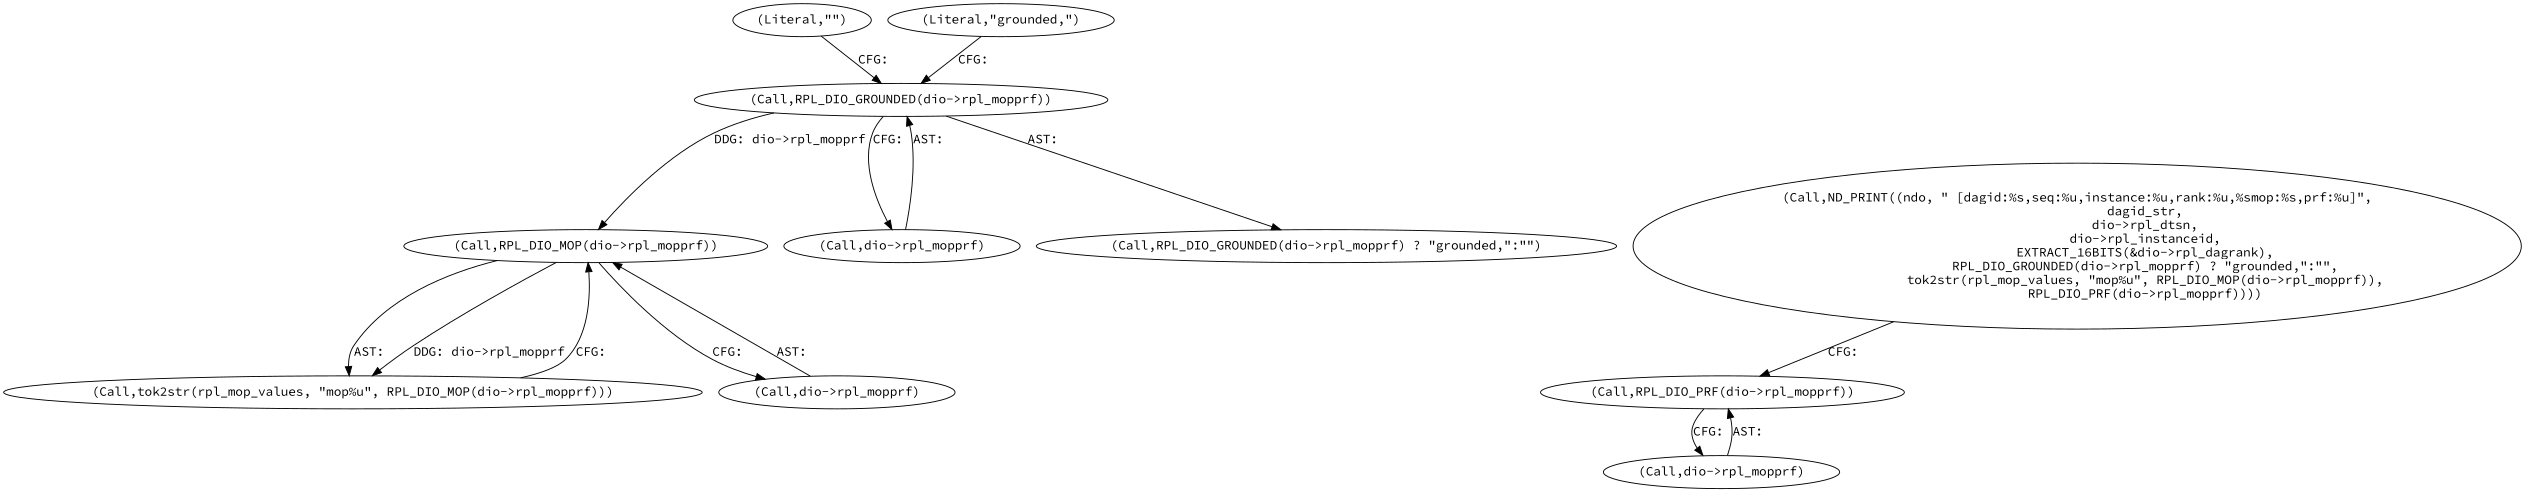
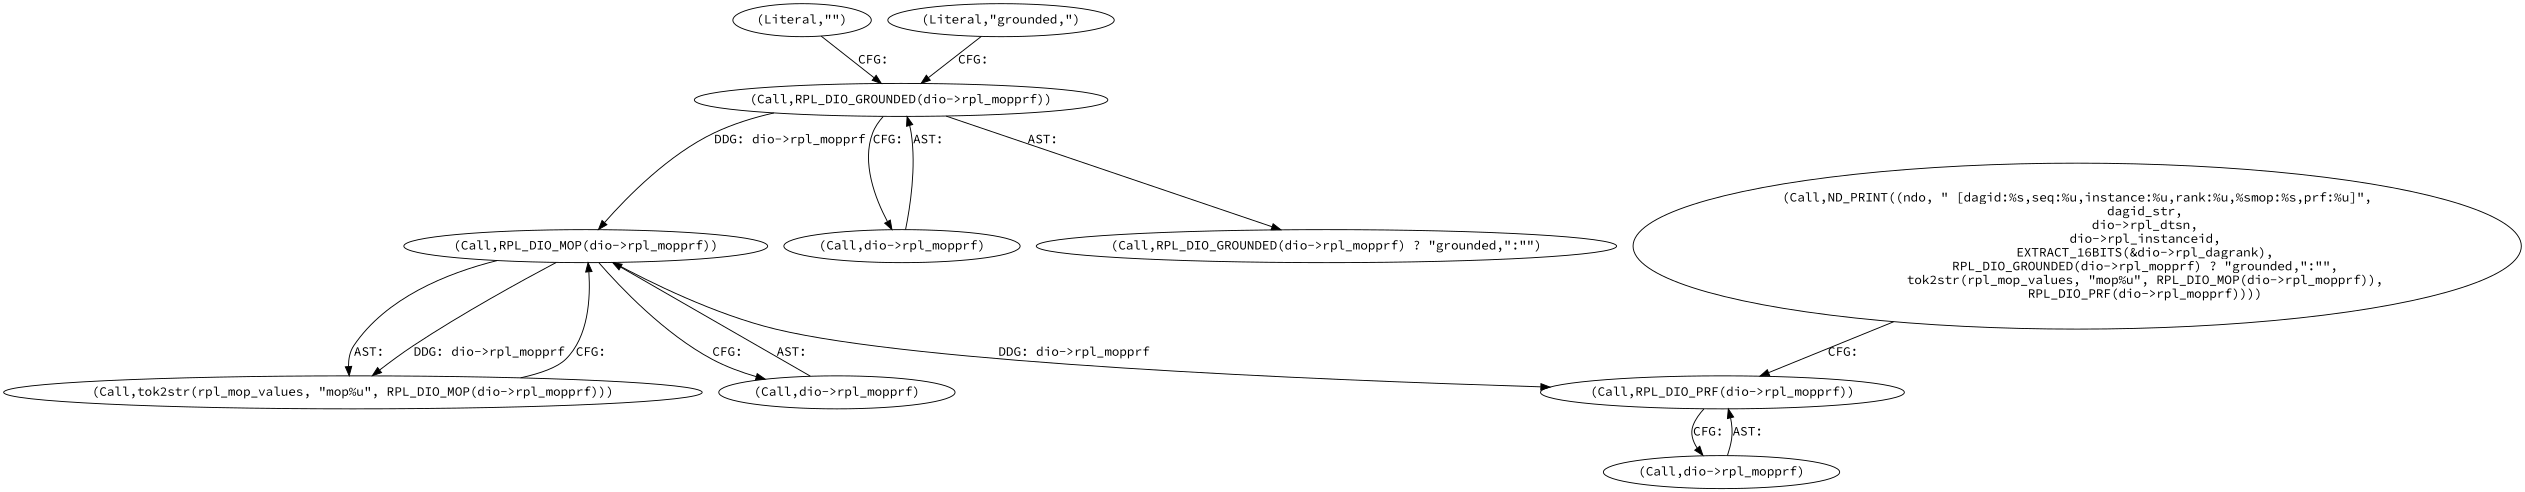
none -> (1069, 364)
